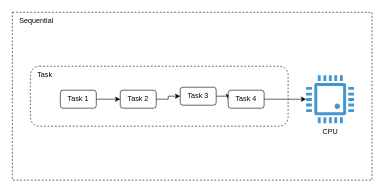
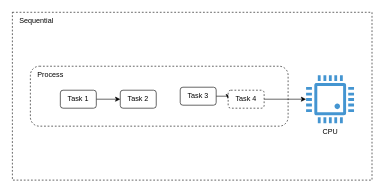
(46, 75) -> (52, 75)
(170, 96) -> none
(246, 99) -> (246, 99)
